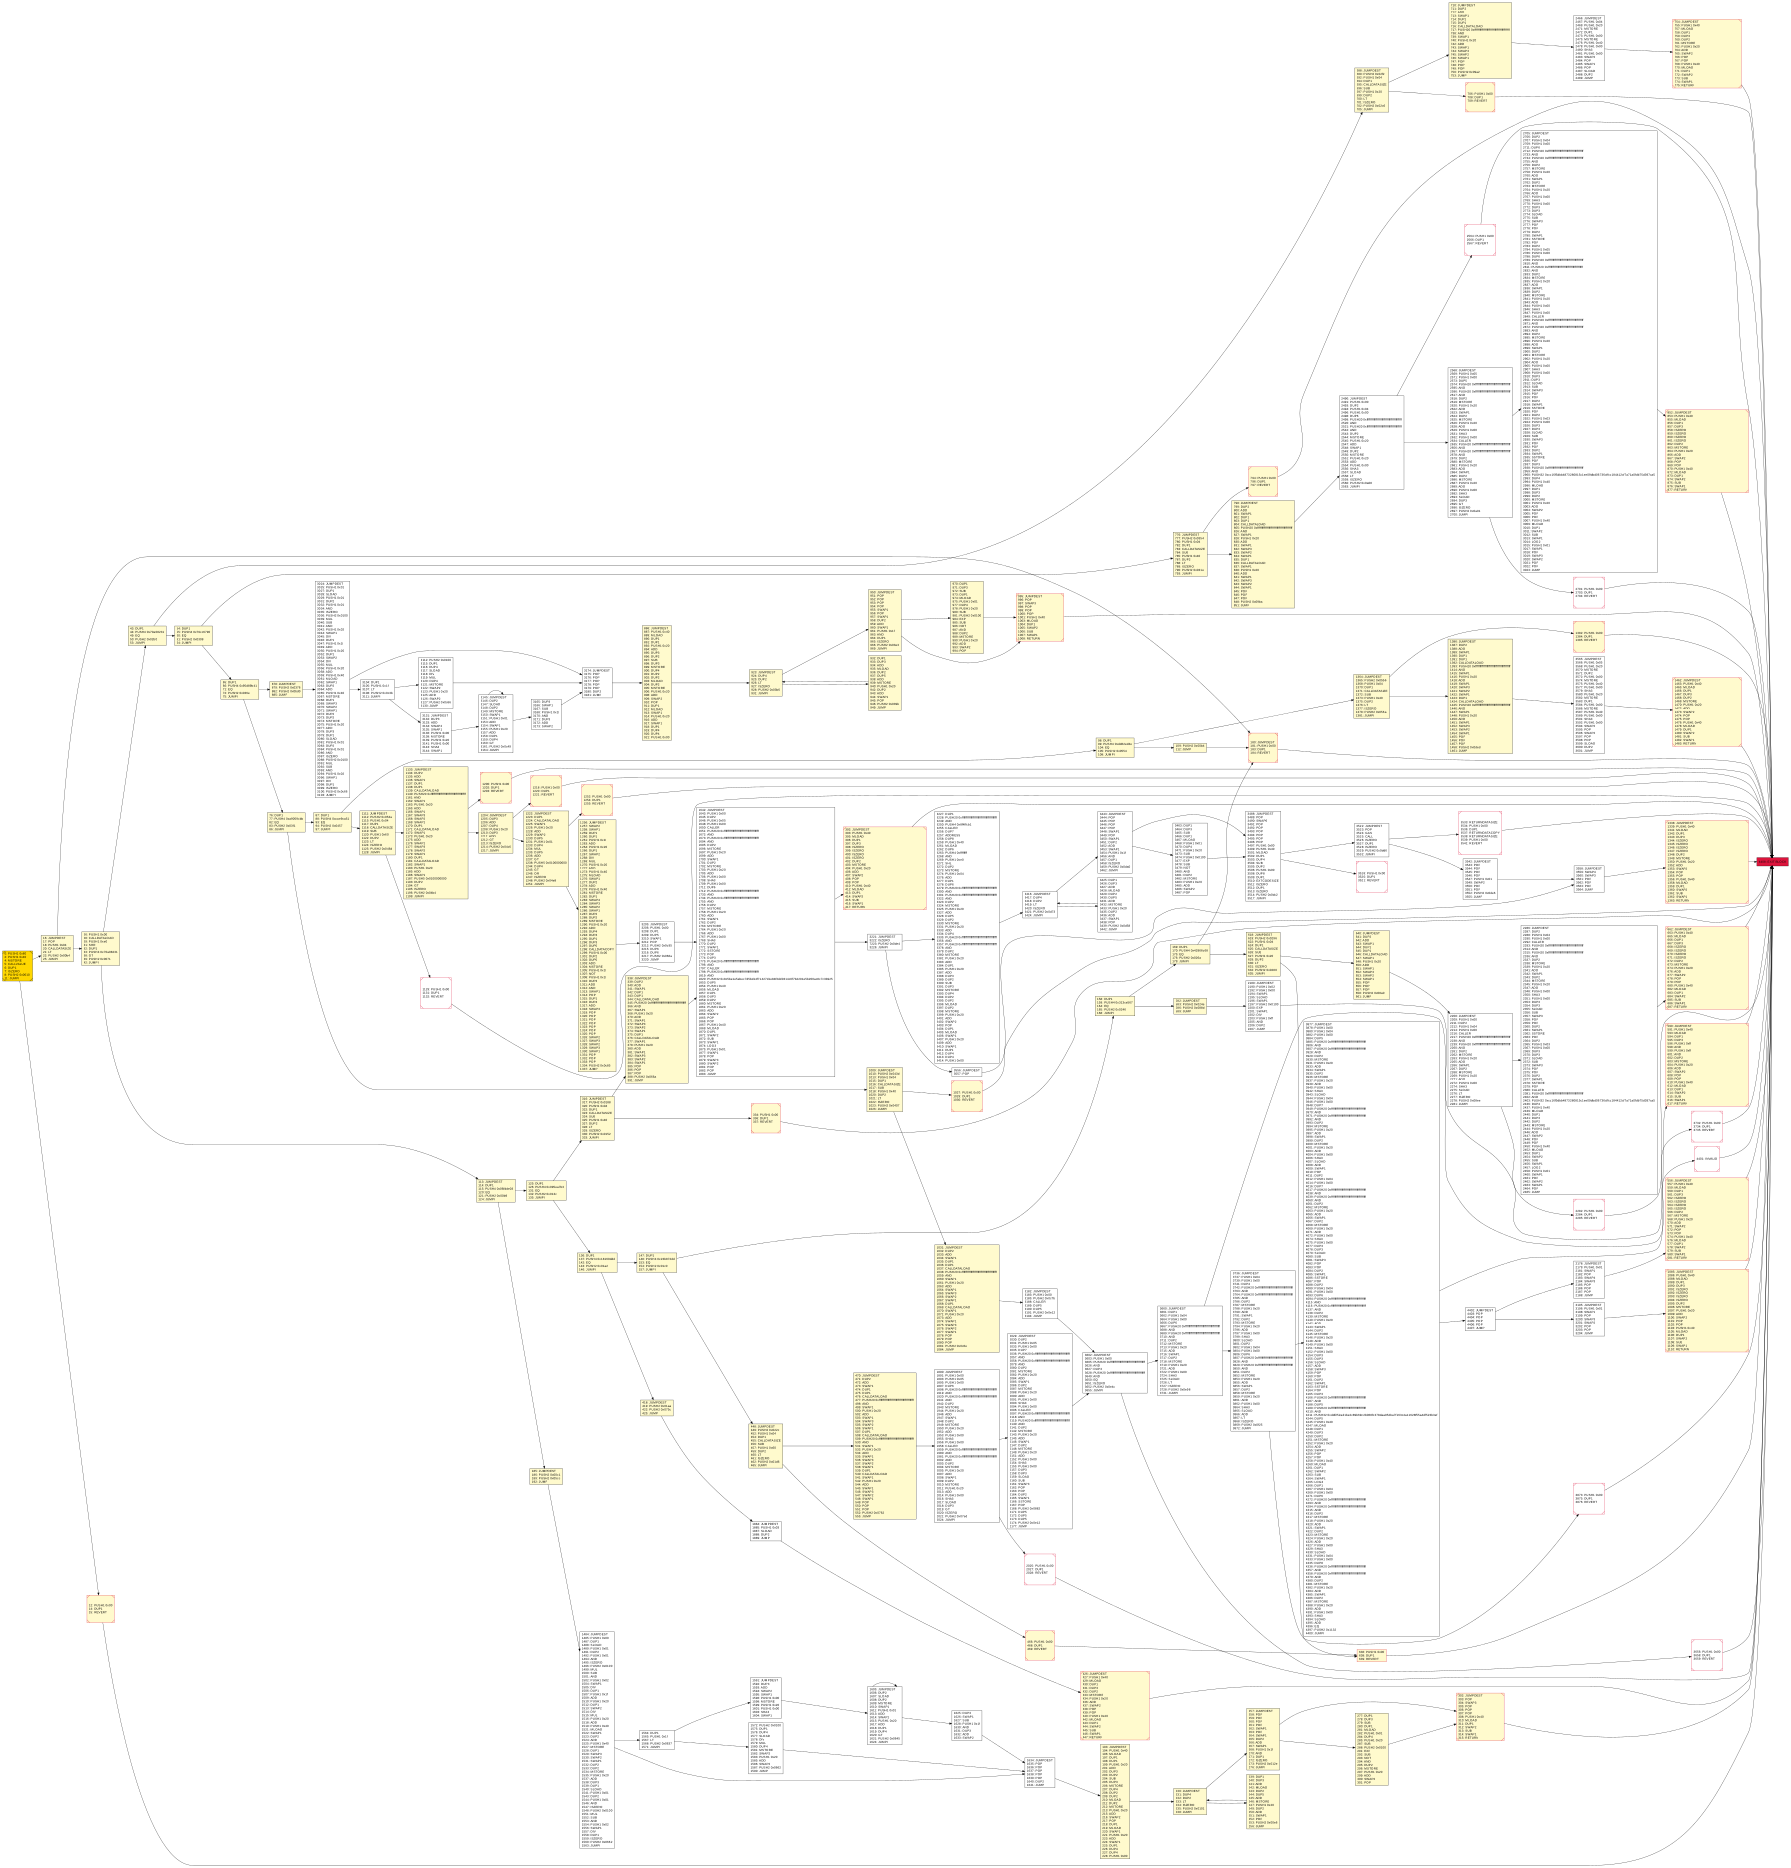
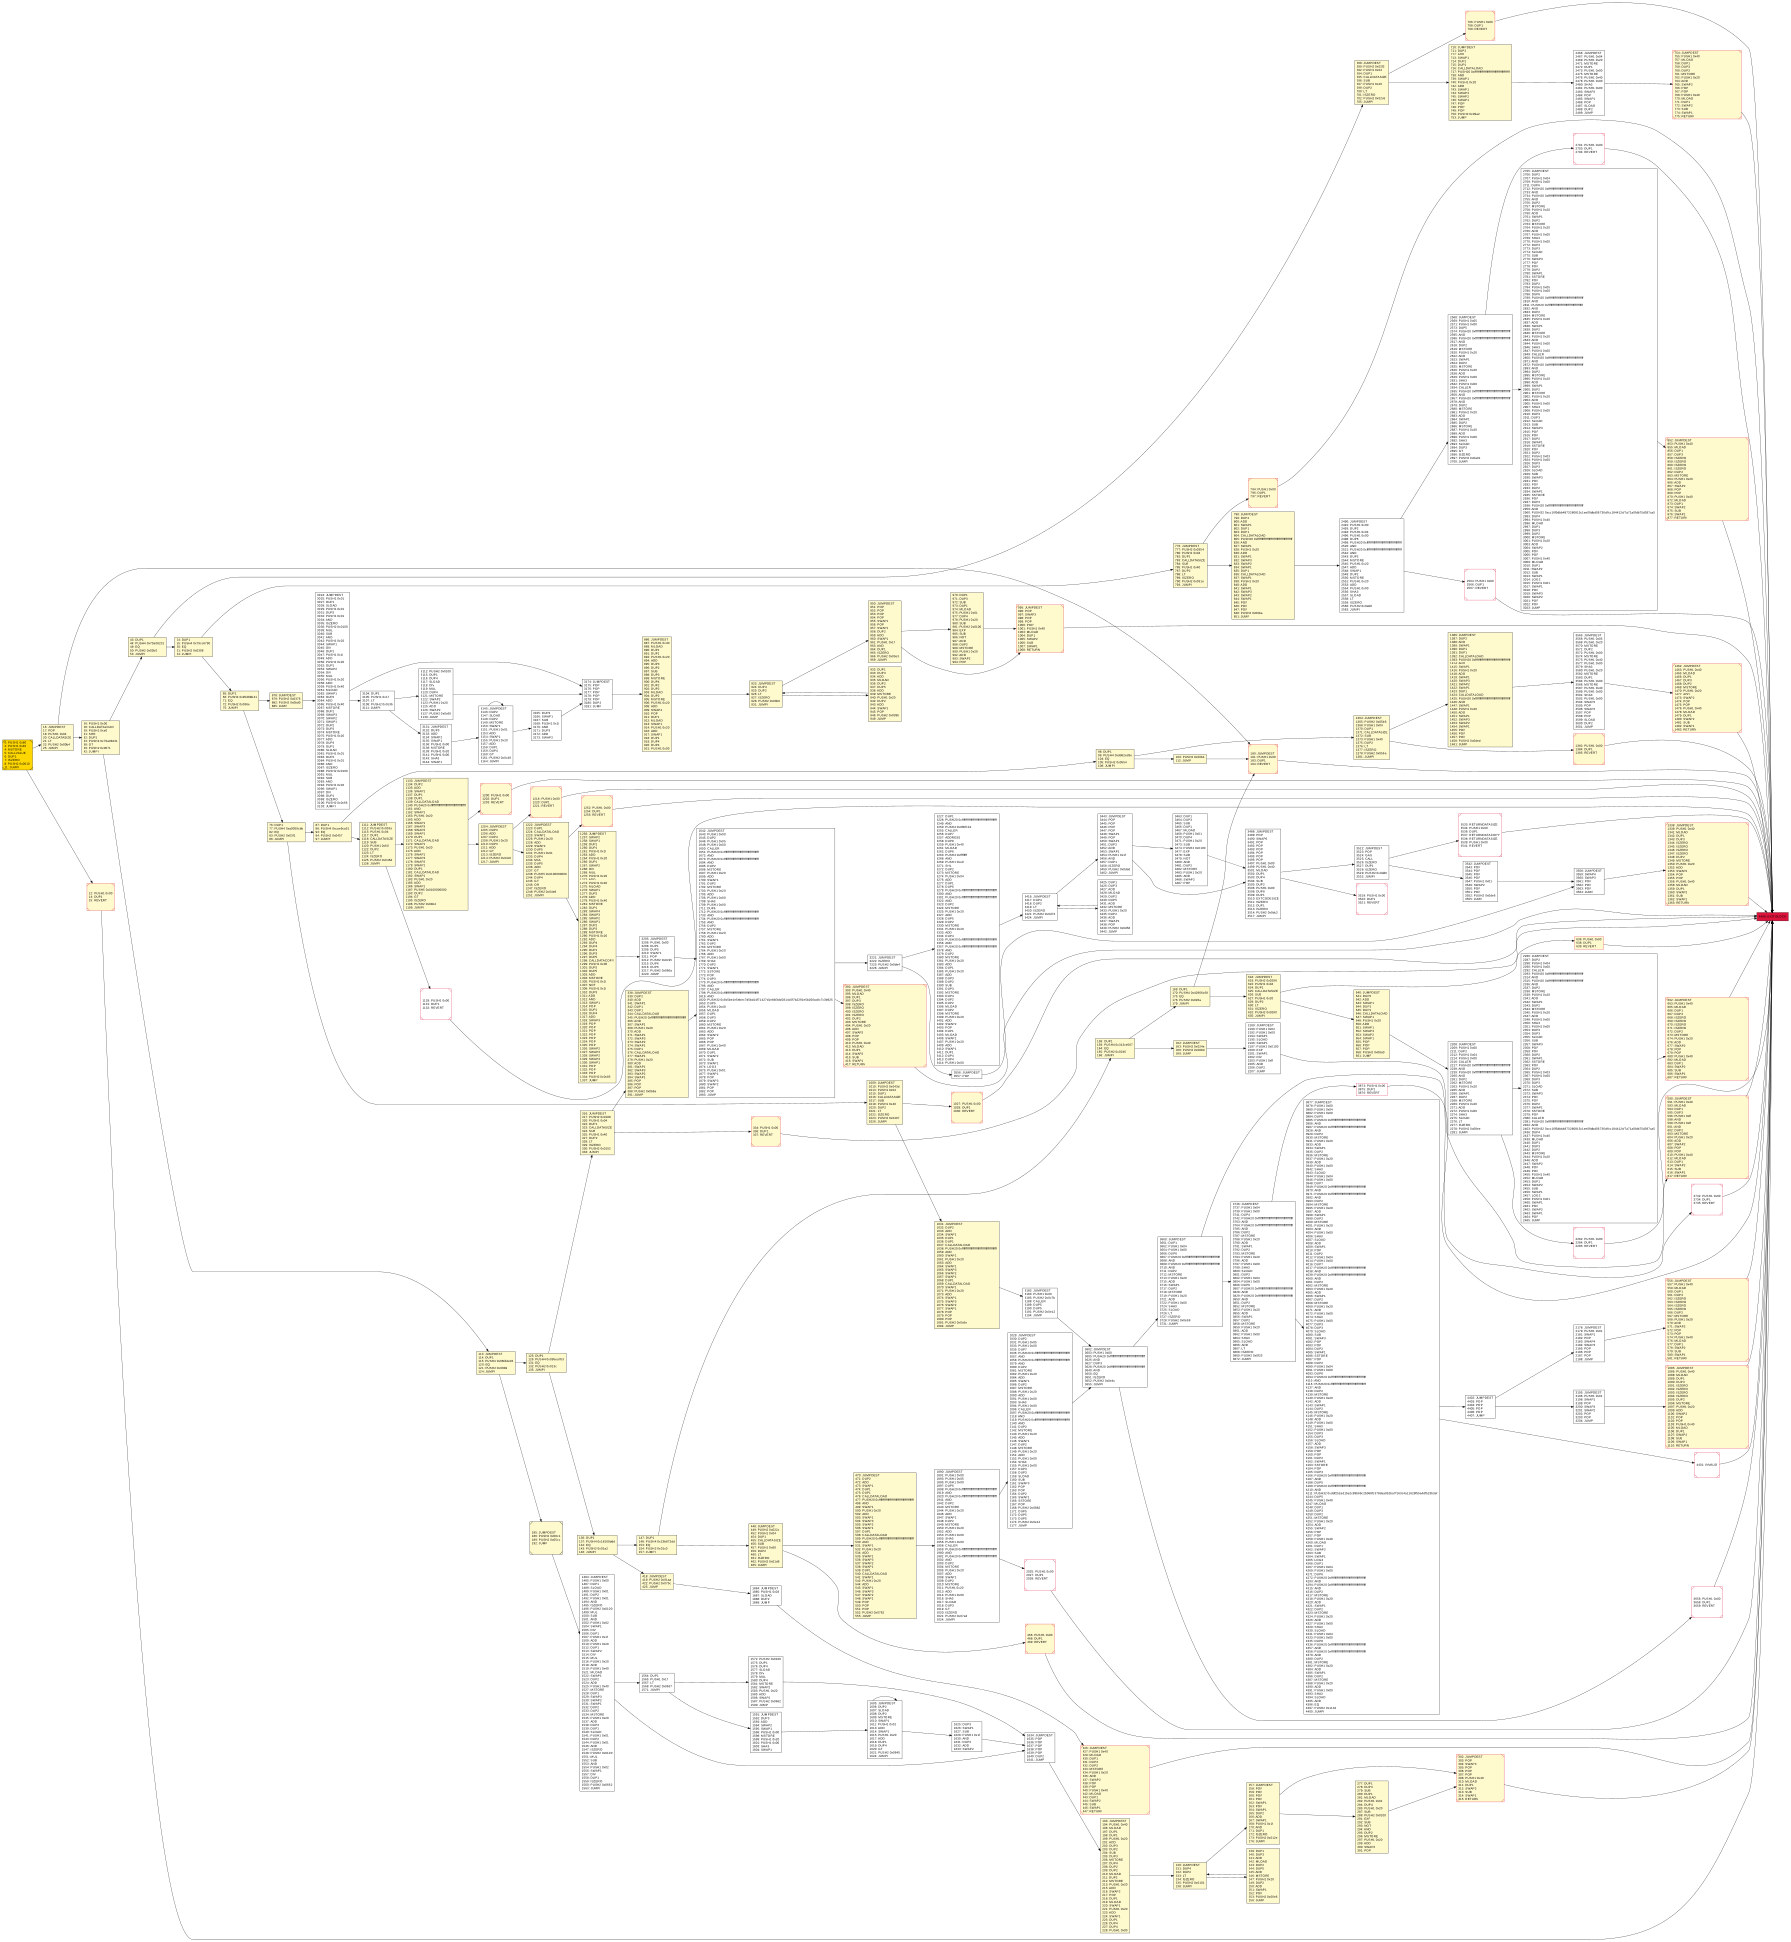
(546, 1477) -> (546, 1538)
(1589, 1499) -> (1372, 1089)
(1205, 1651) -> (1752, 1693)
